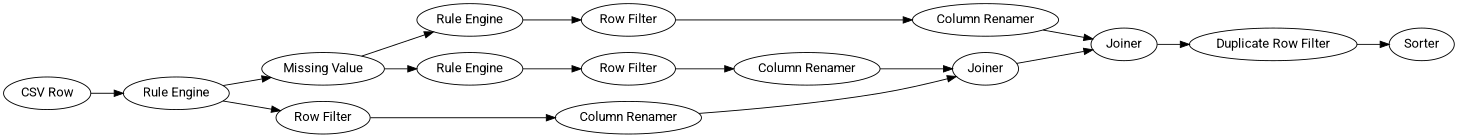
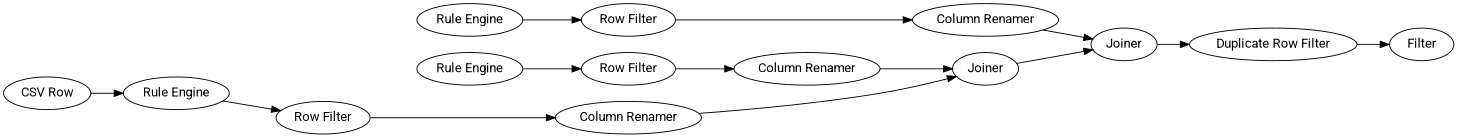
(1422, 44) -> (1422, 44)
(323, 69) -> none
